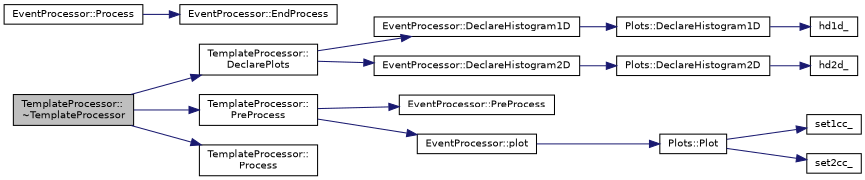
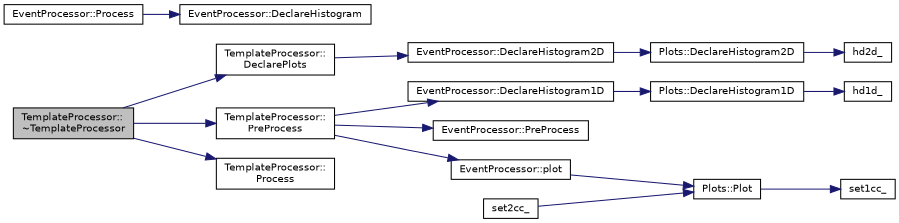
(258, 14) -> (275, 14)
(359, 44) -> (381, 109)
(762, 153) -> (611, 200)
